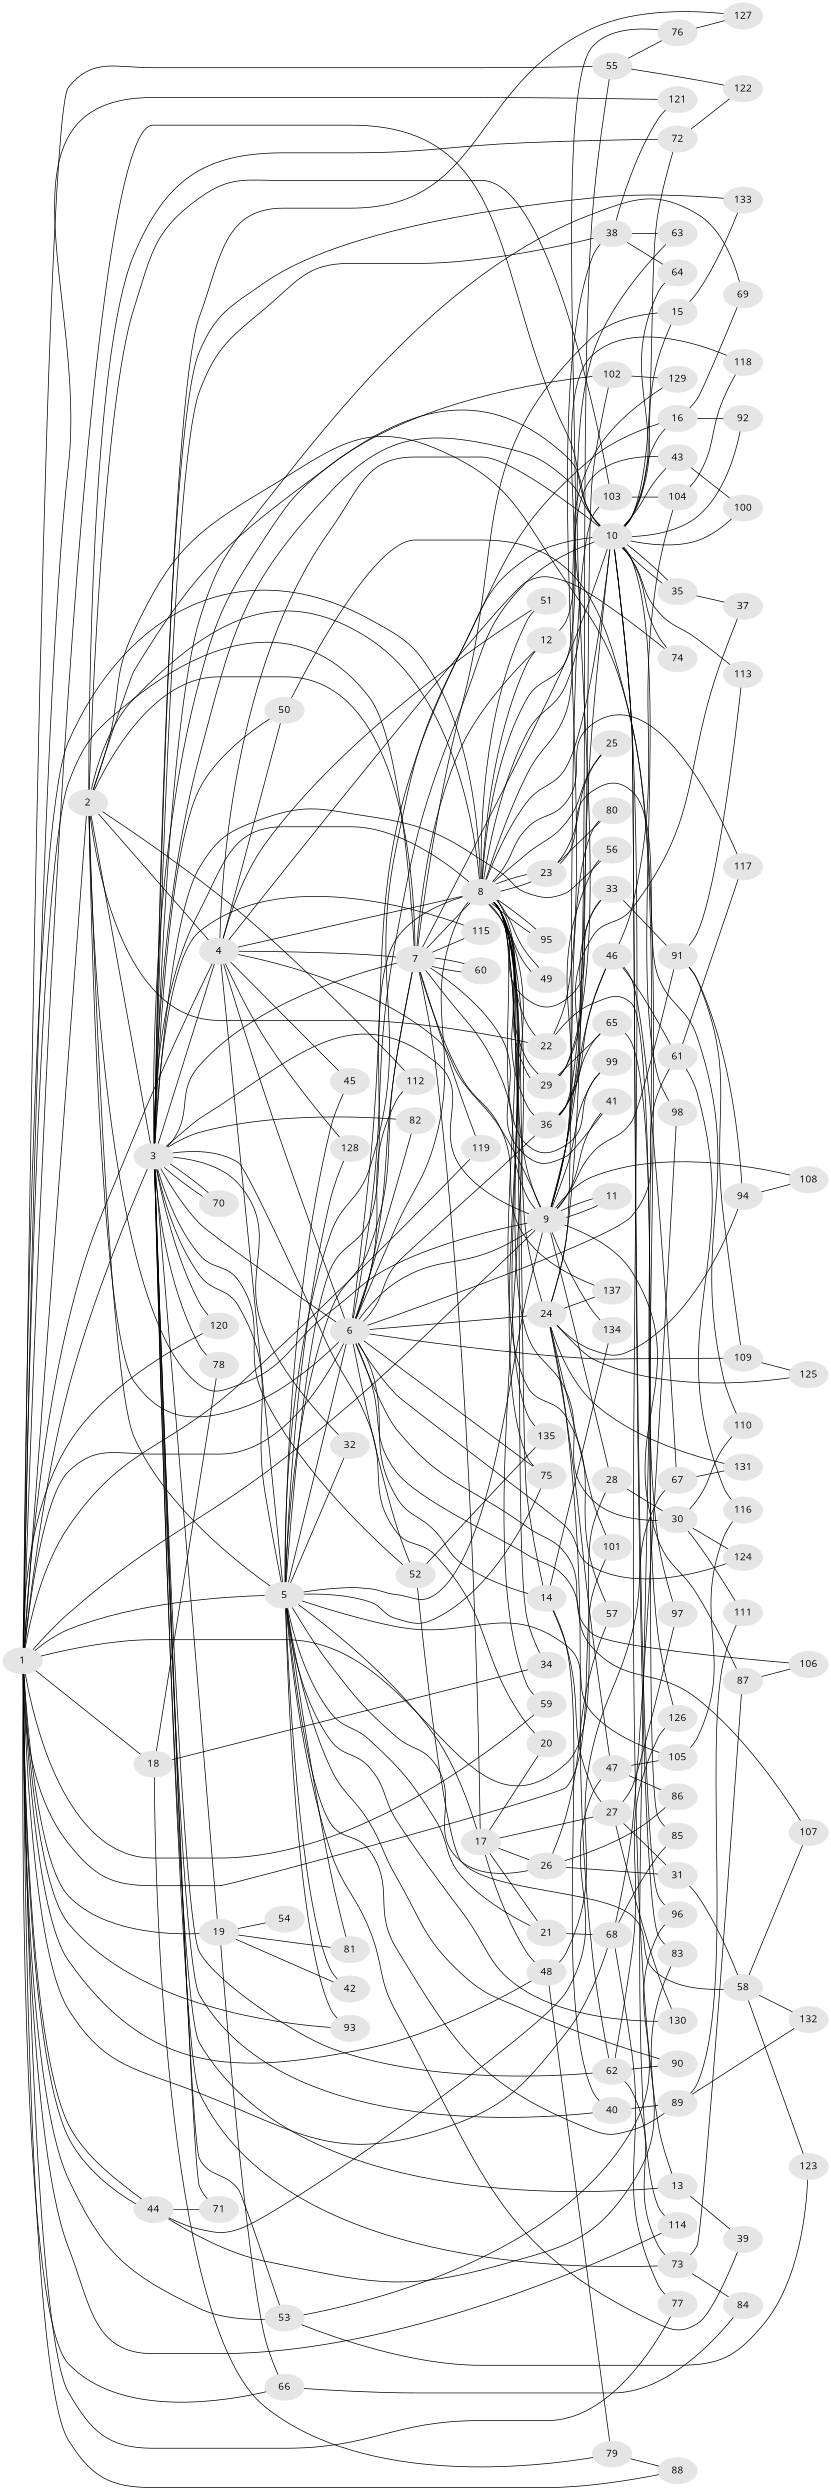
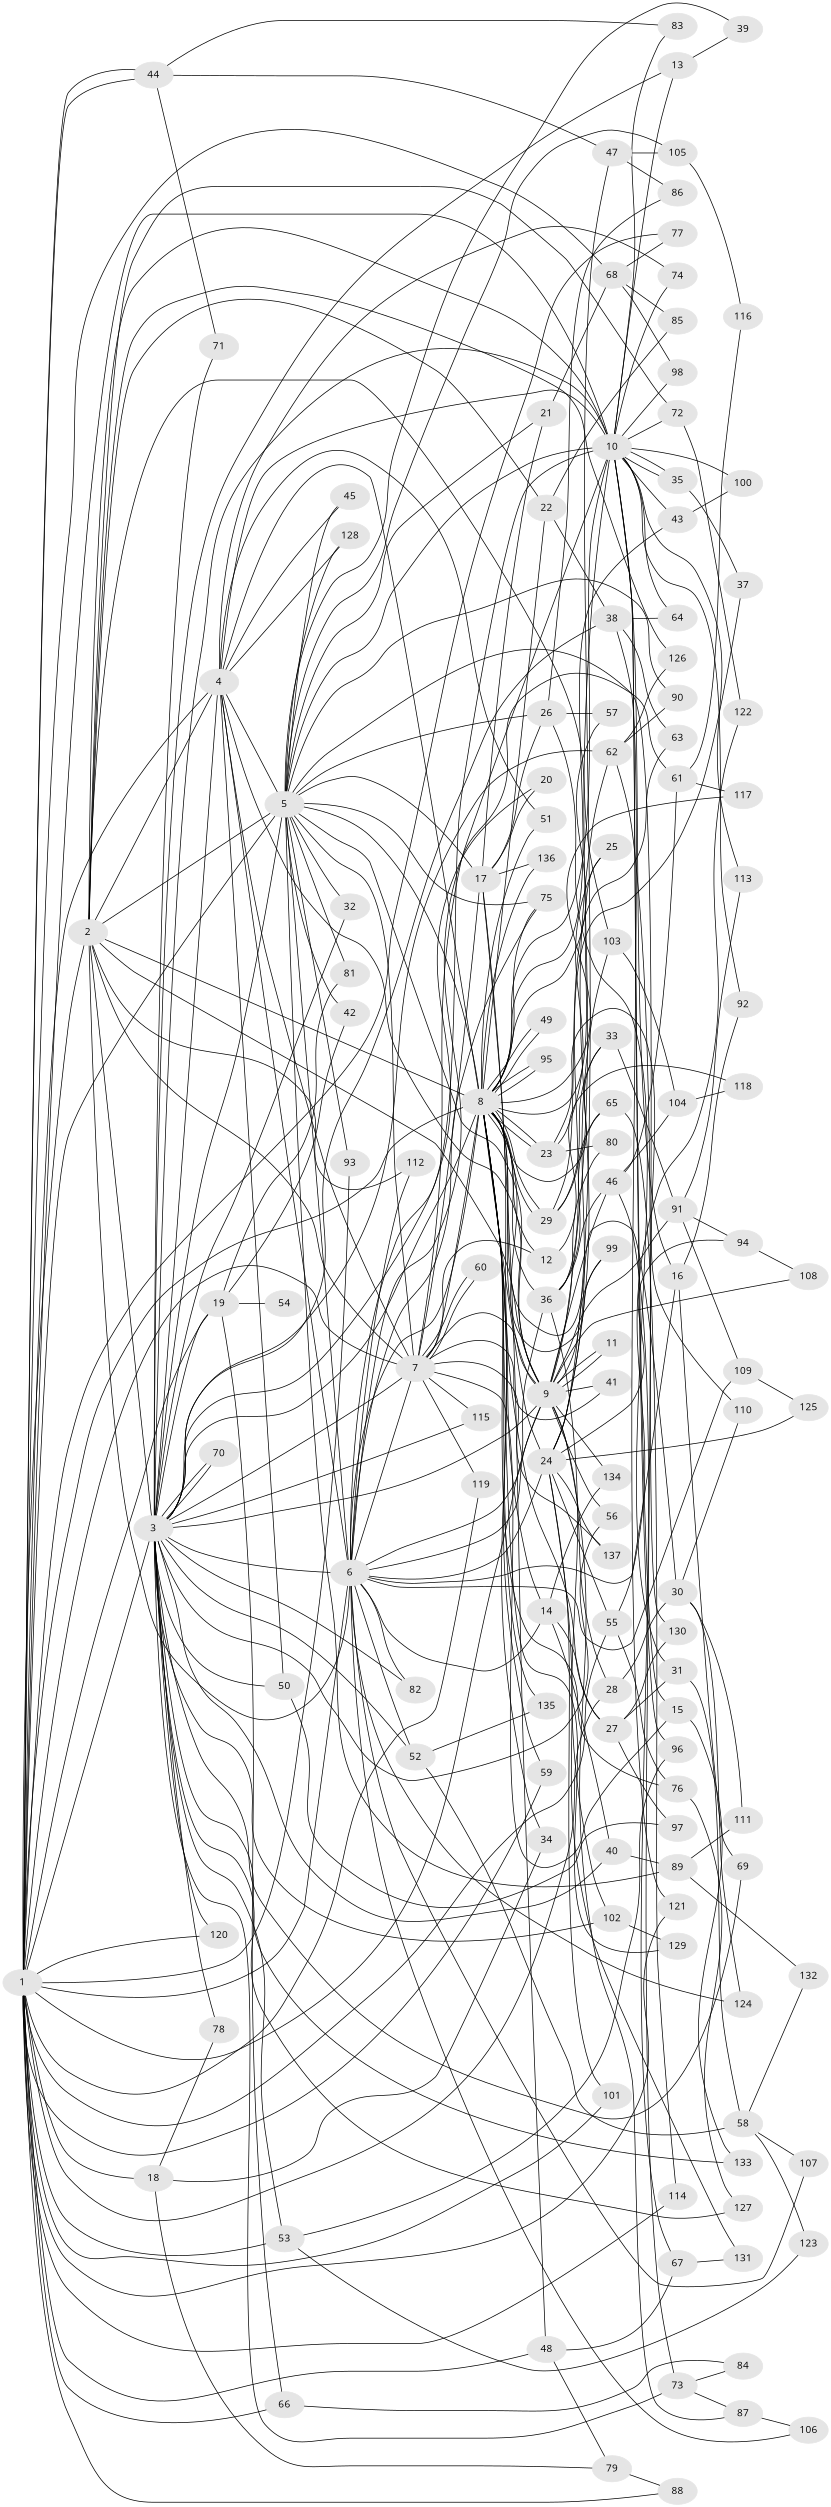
none -> (547, 859)
